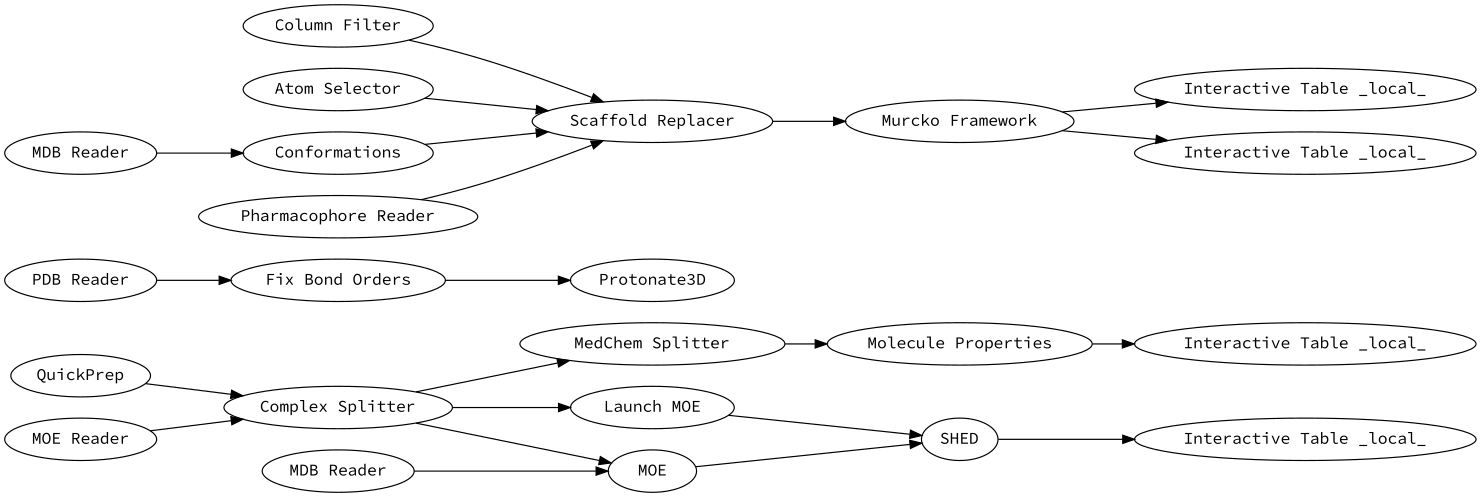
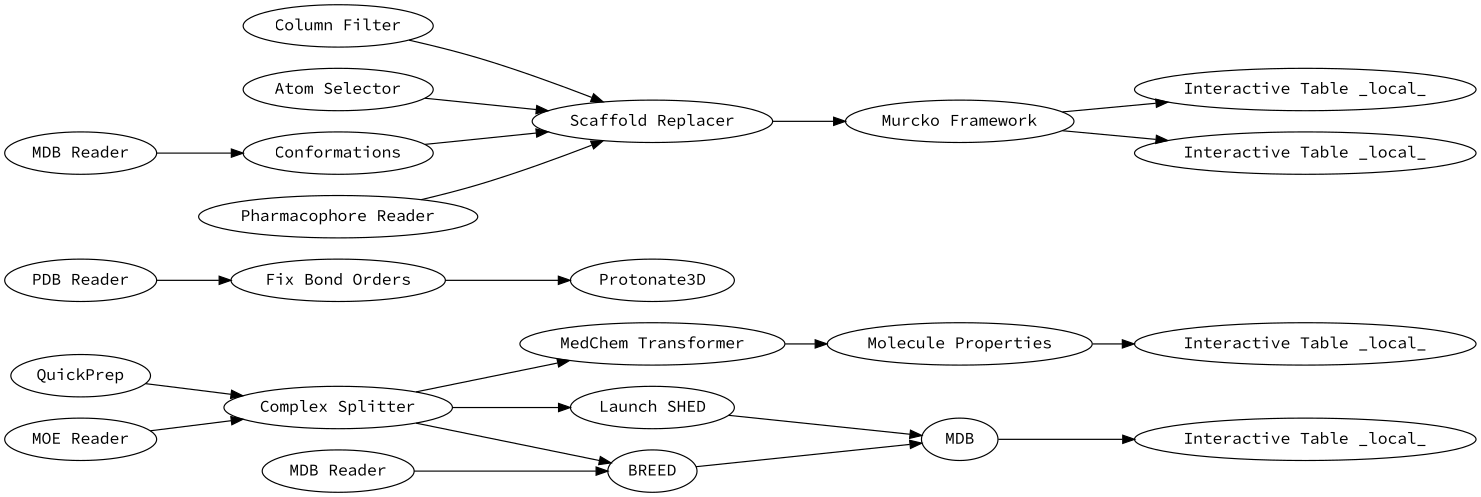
(652, 344) -> (652, 344)
(652, 408) -> (652, 408)
(960, 439) -> (960, 439)
(652, 471) -> (652, 471)
